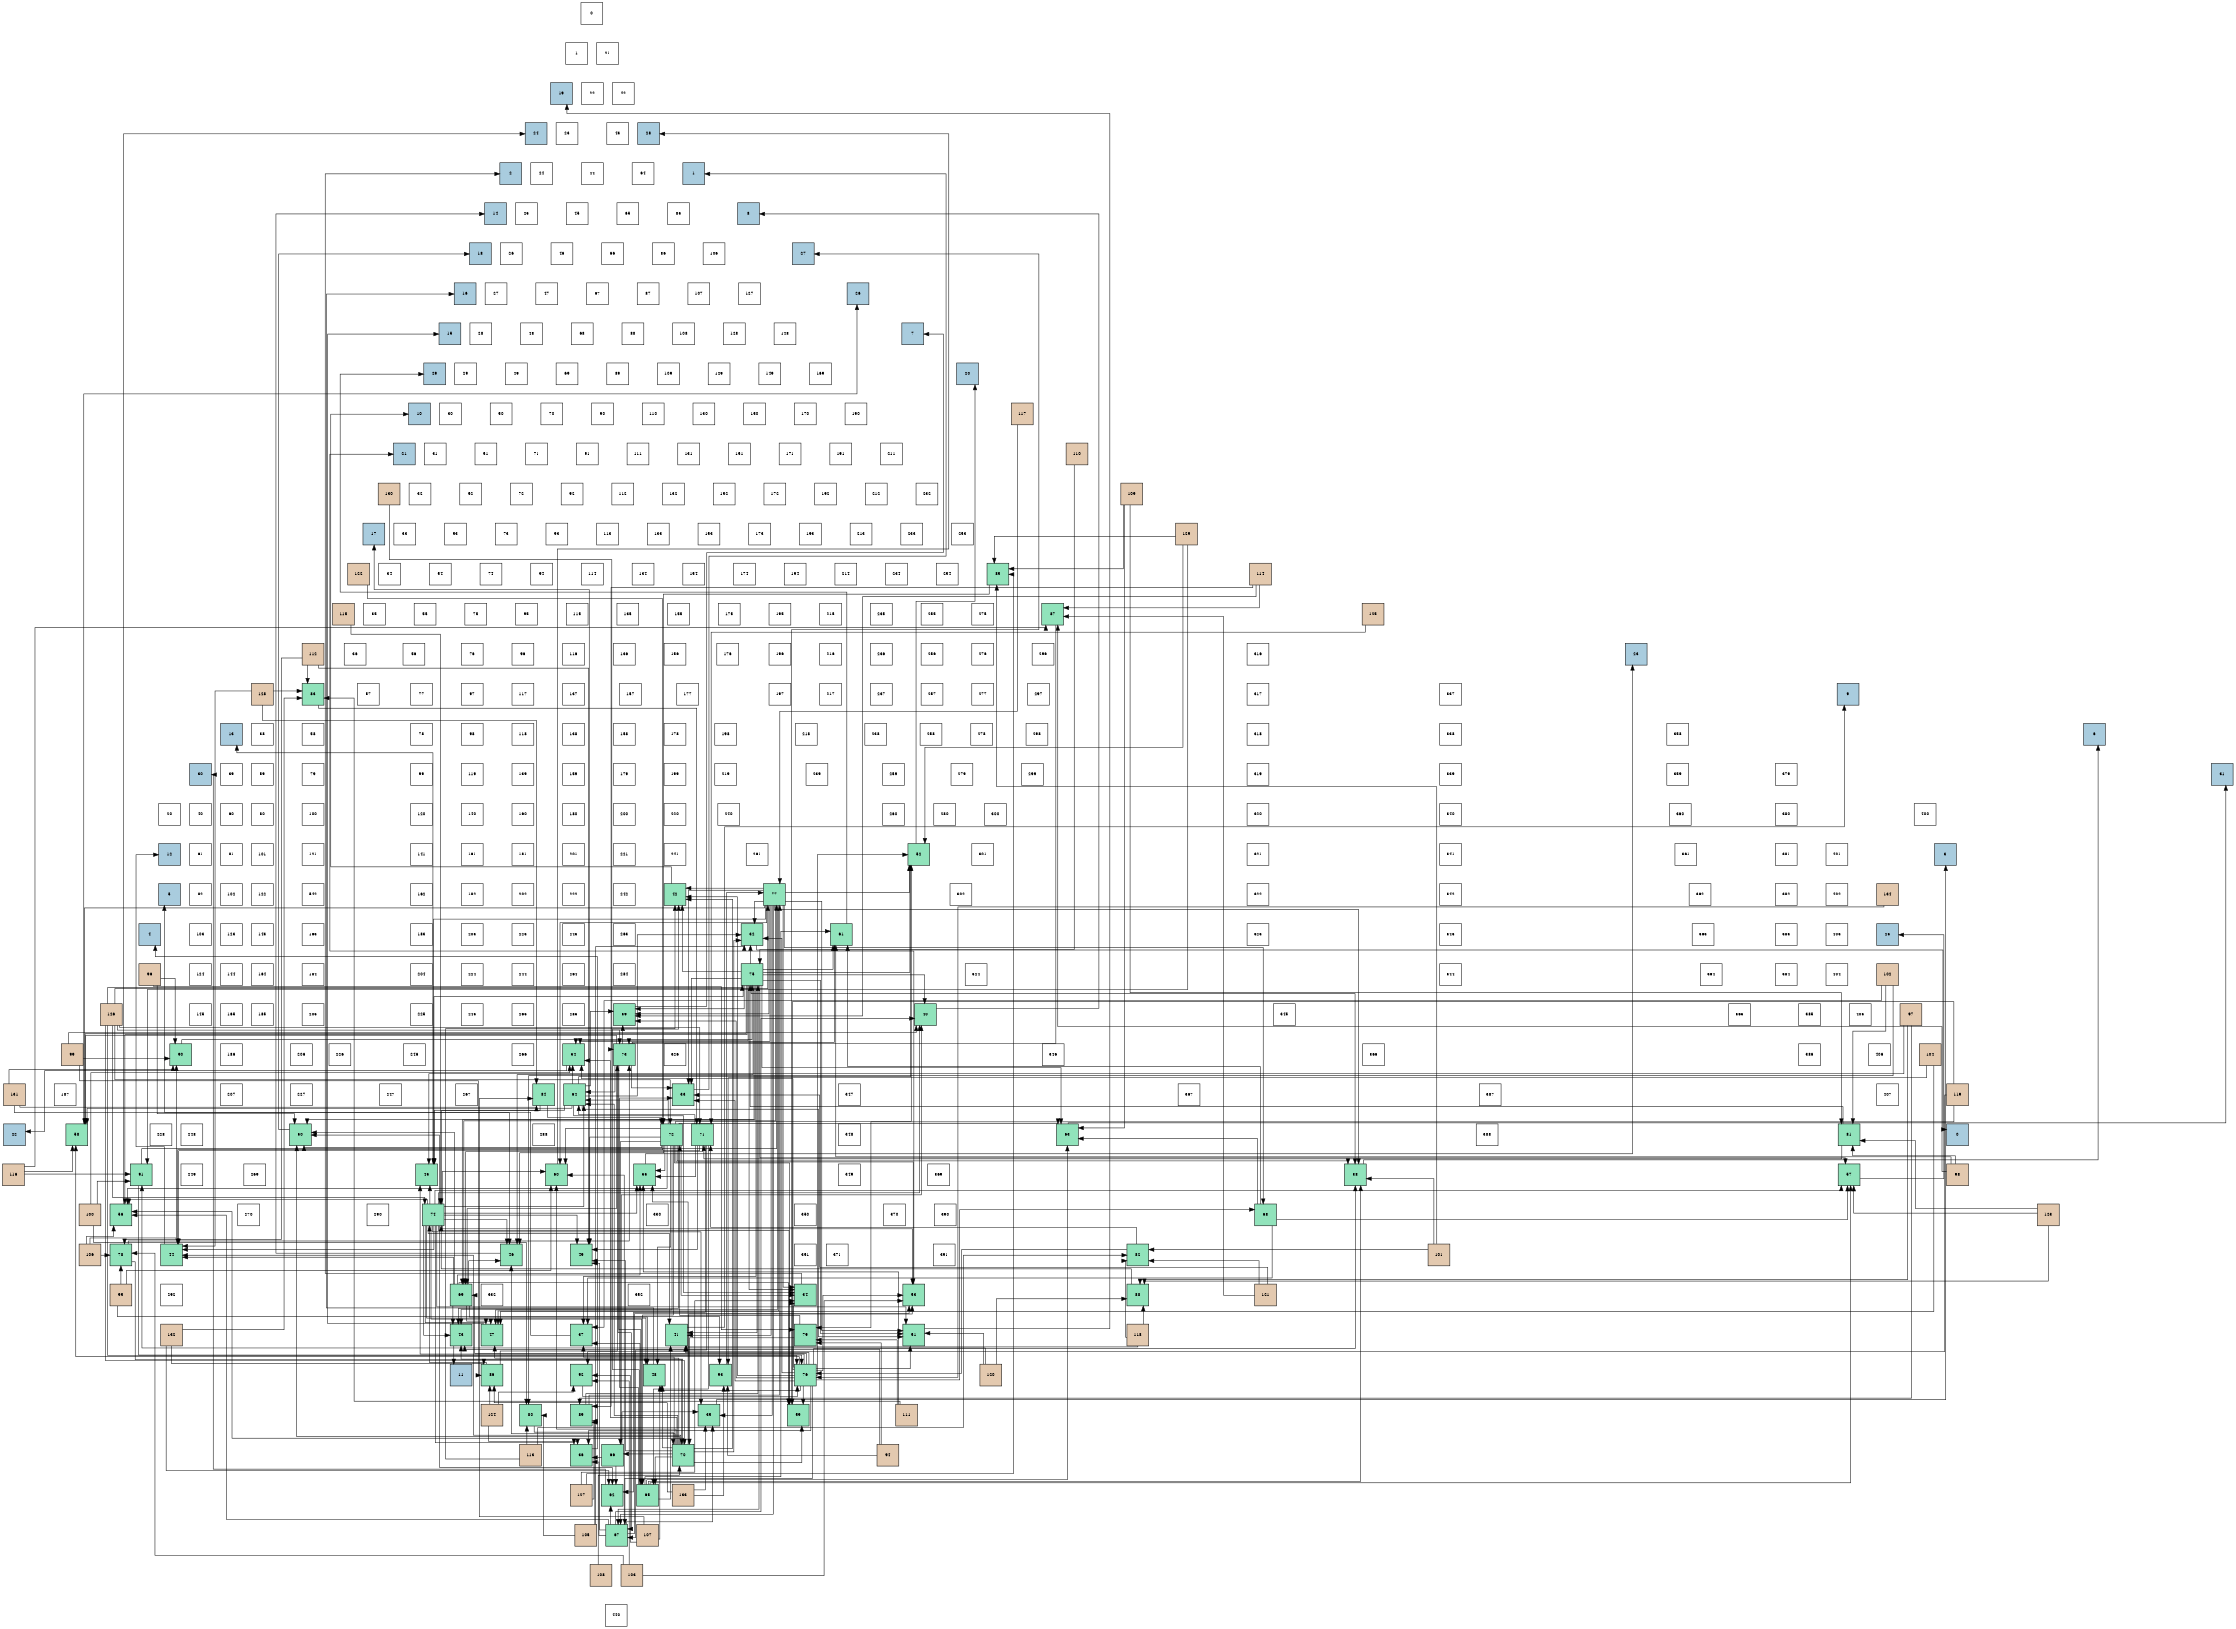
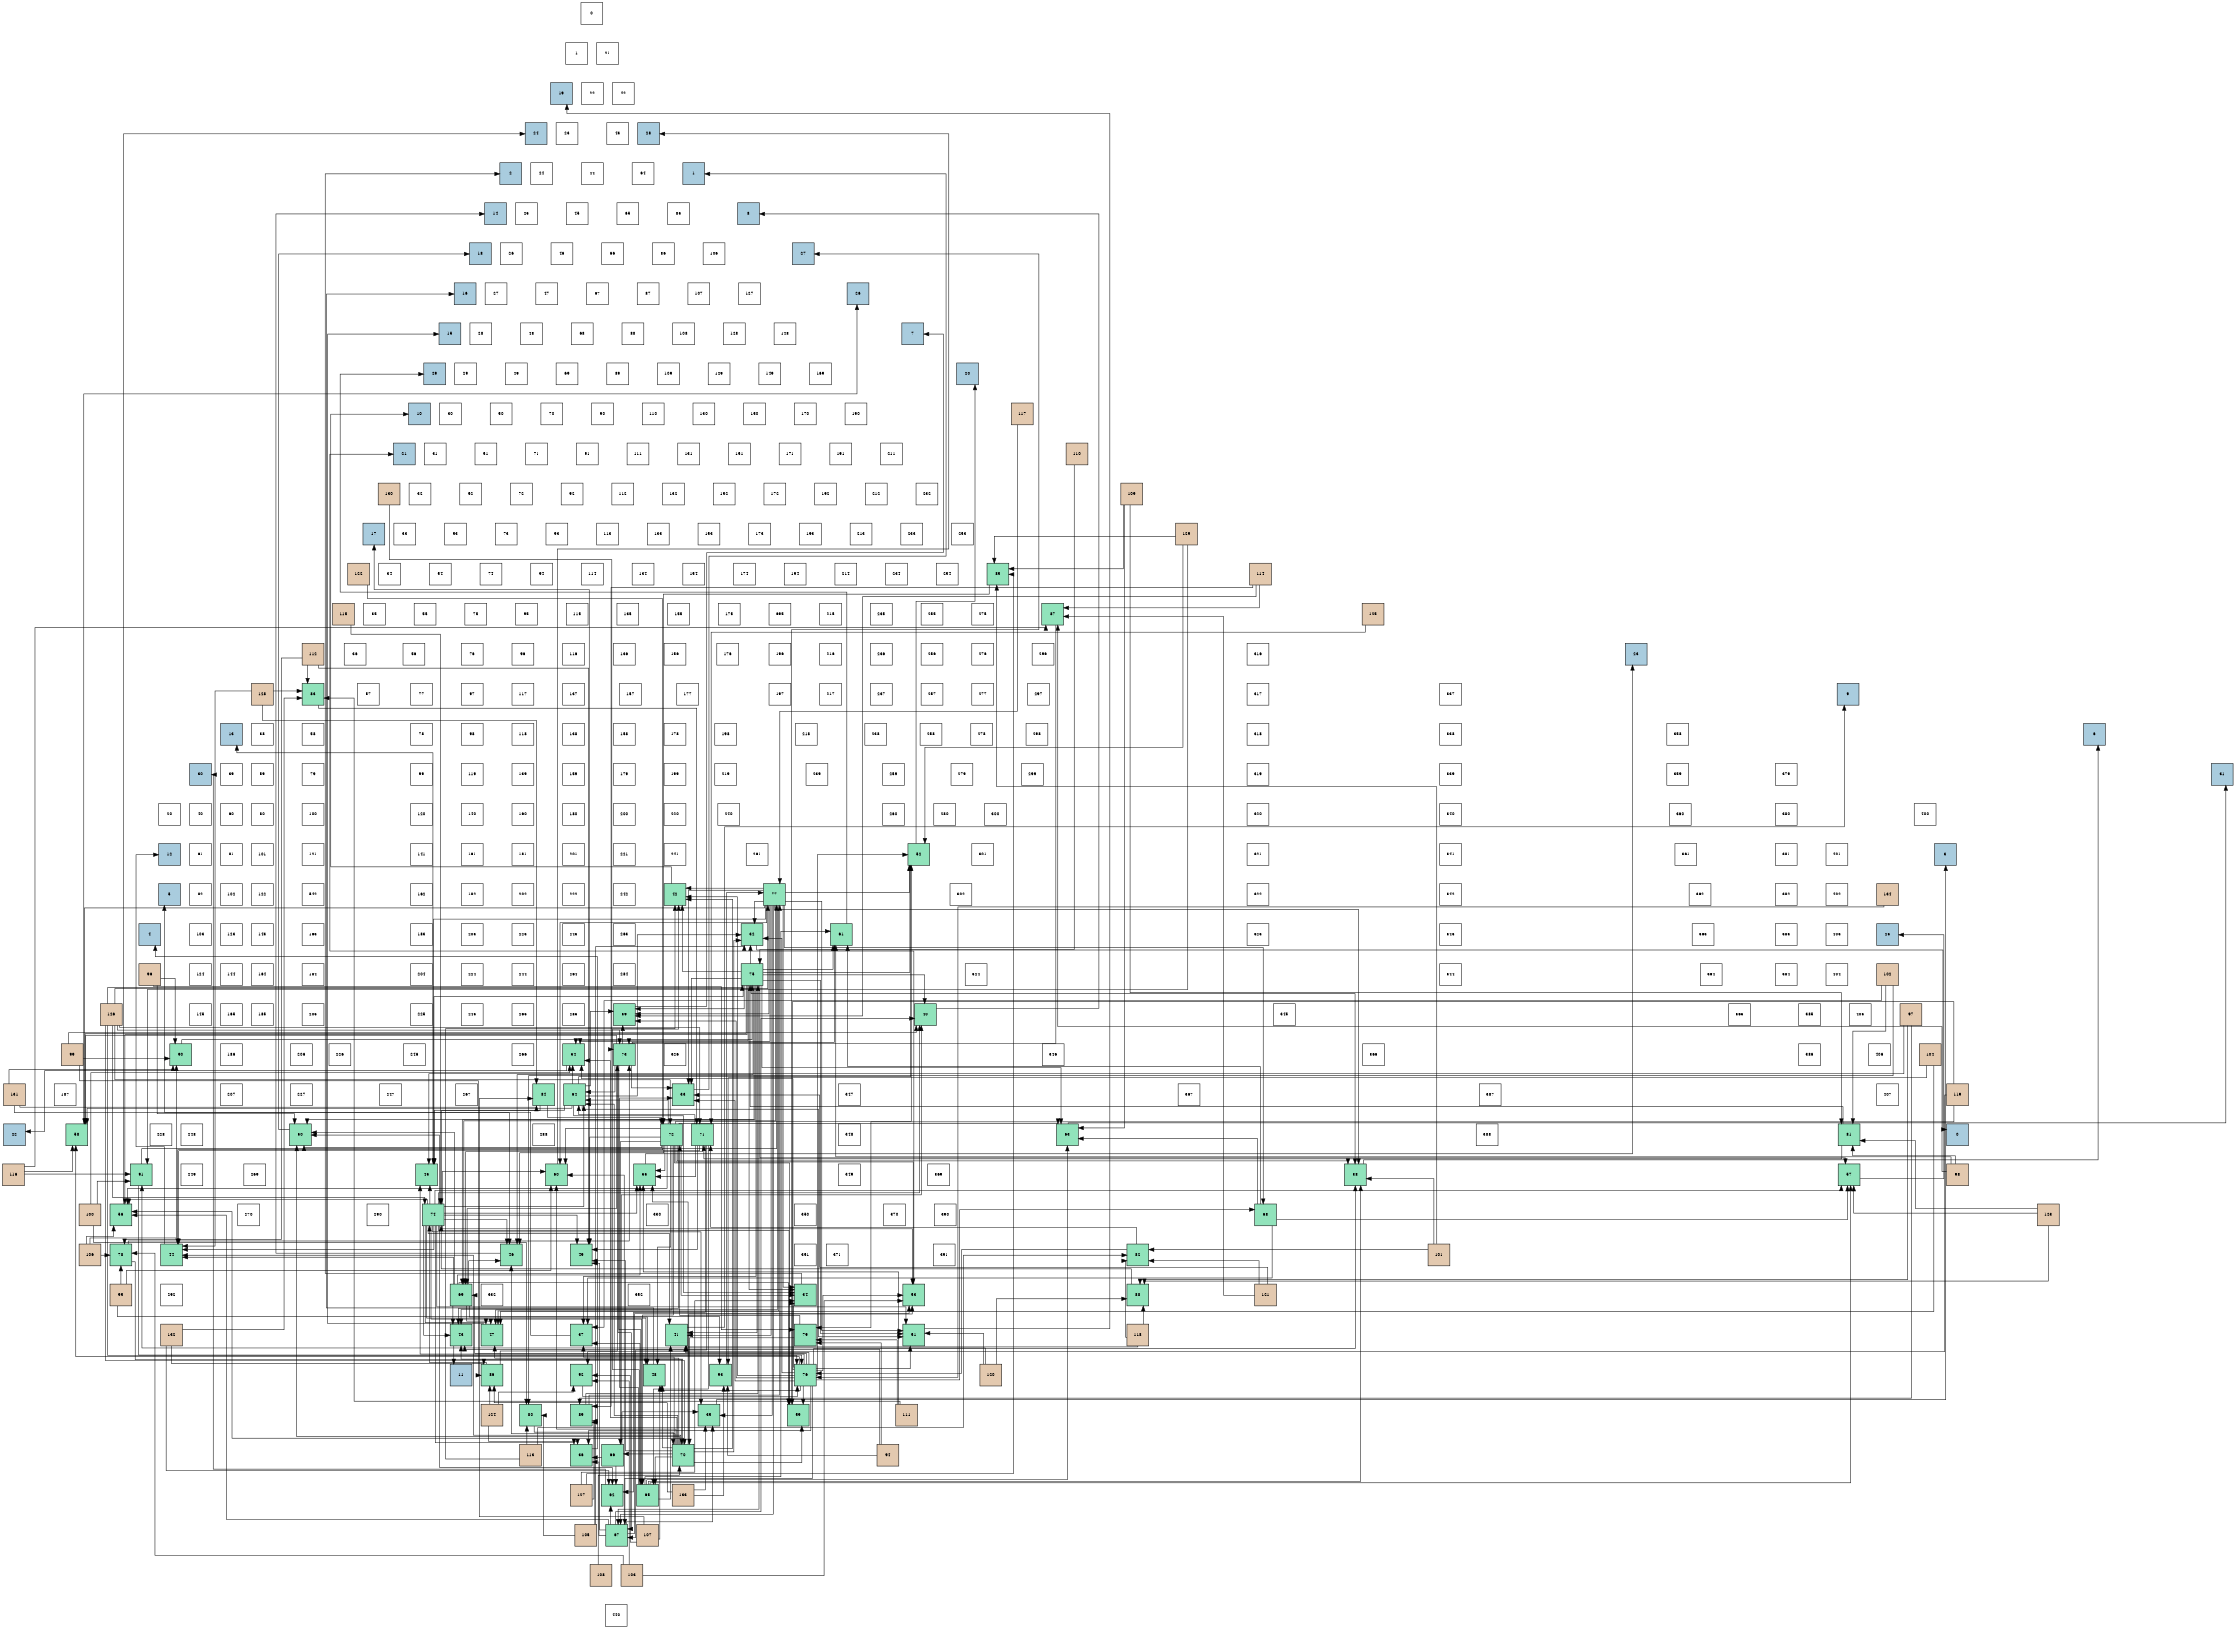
(780, 614) -> (780, 614)
